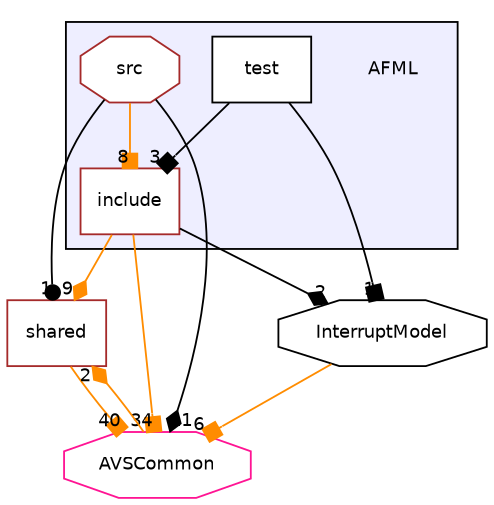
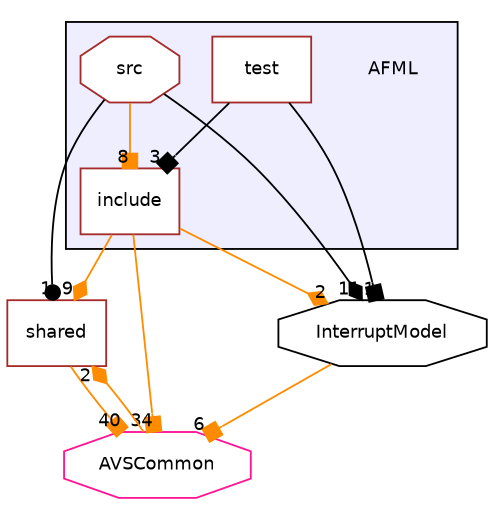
(262, 70) -> (262, 70)
(244, 261) -> (244, 261)
(206, 267) -> (266, 178)
